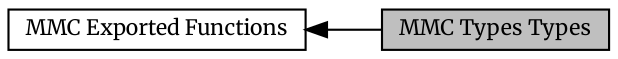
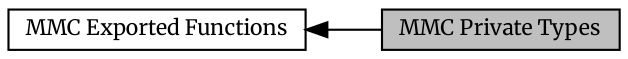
(496, 30) -> (501, 30)
